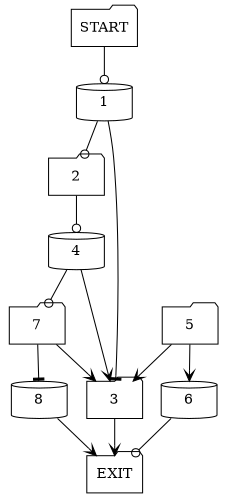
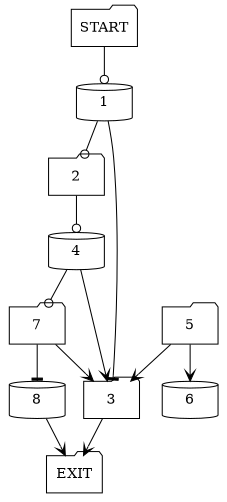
(155, 434) -> none
